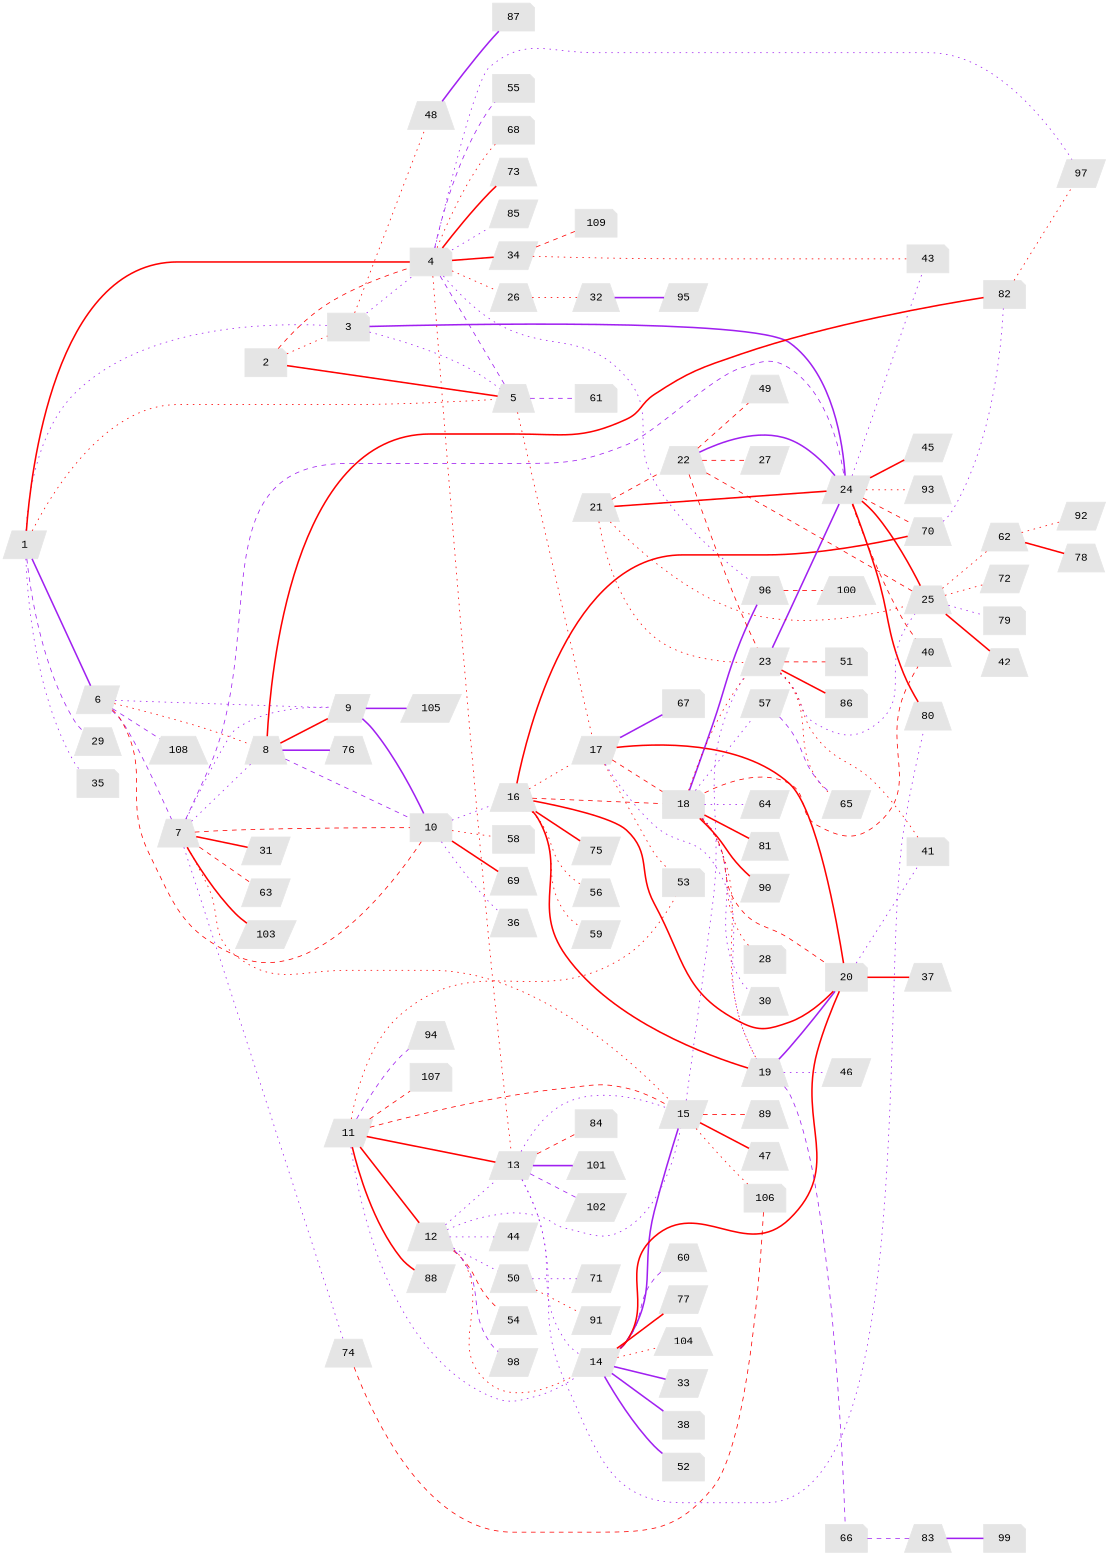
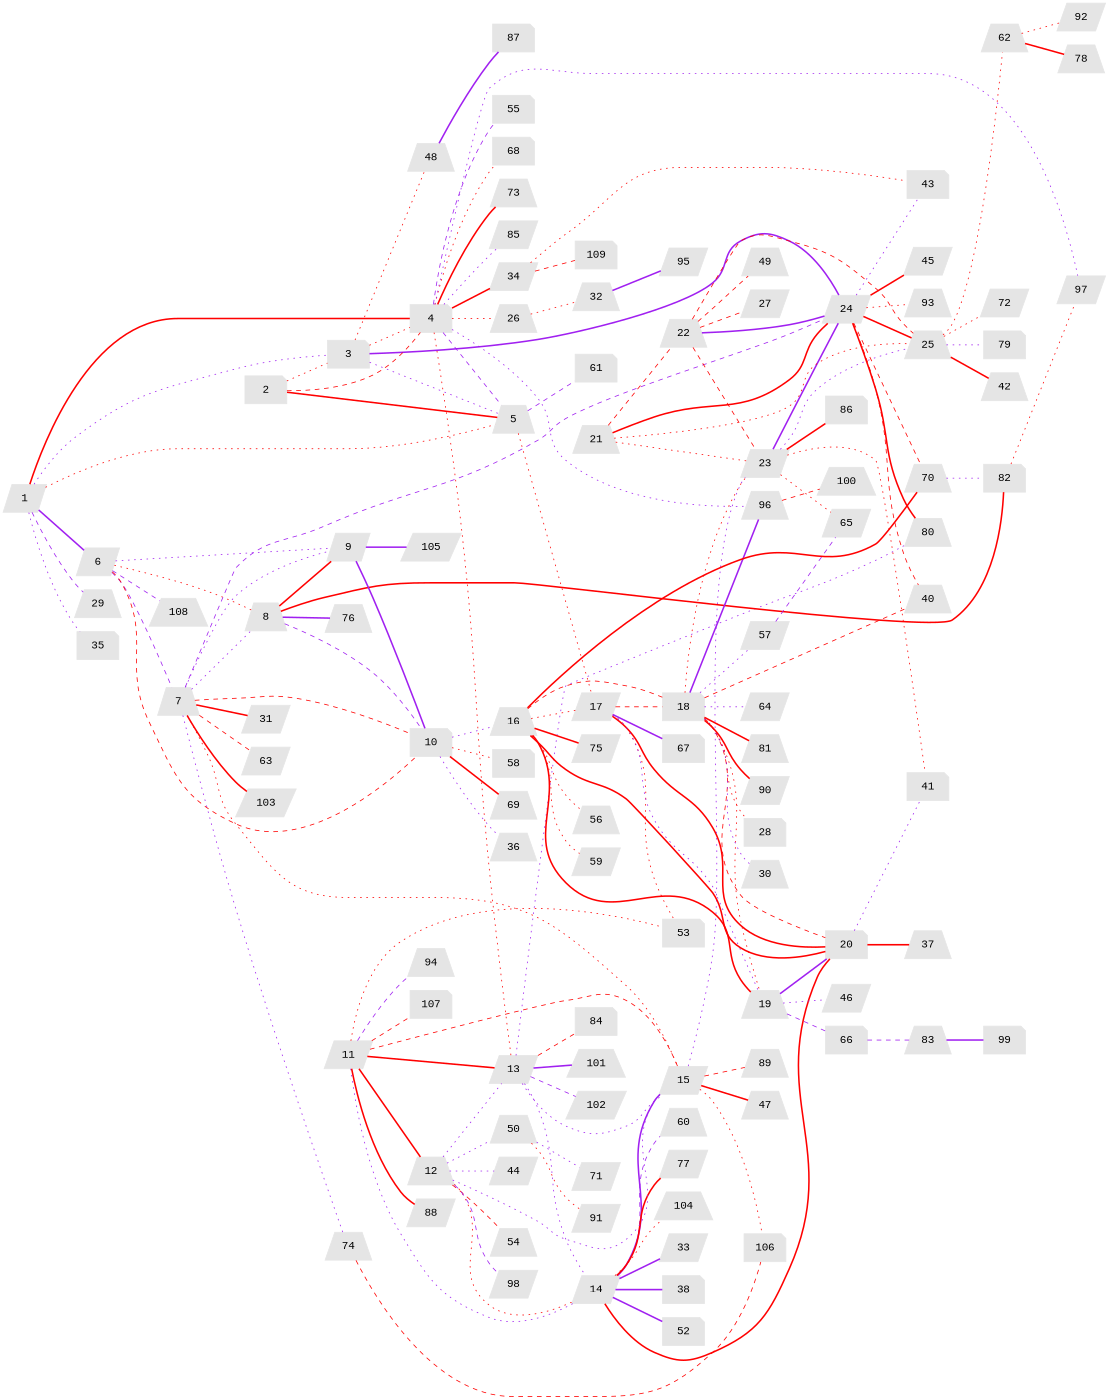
(390, 295) -> (390, 336)
(846, 662) -> none
